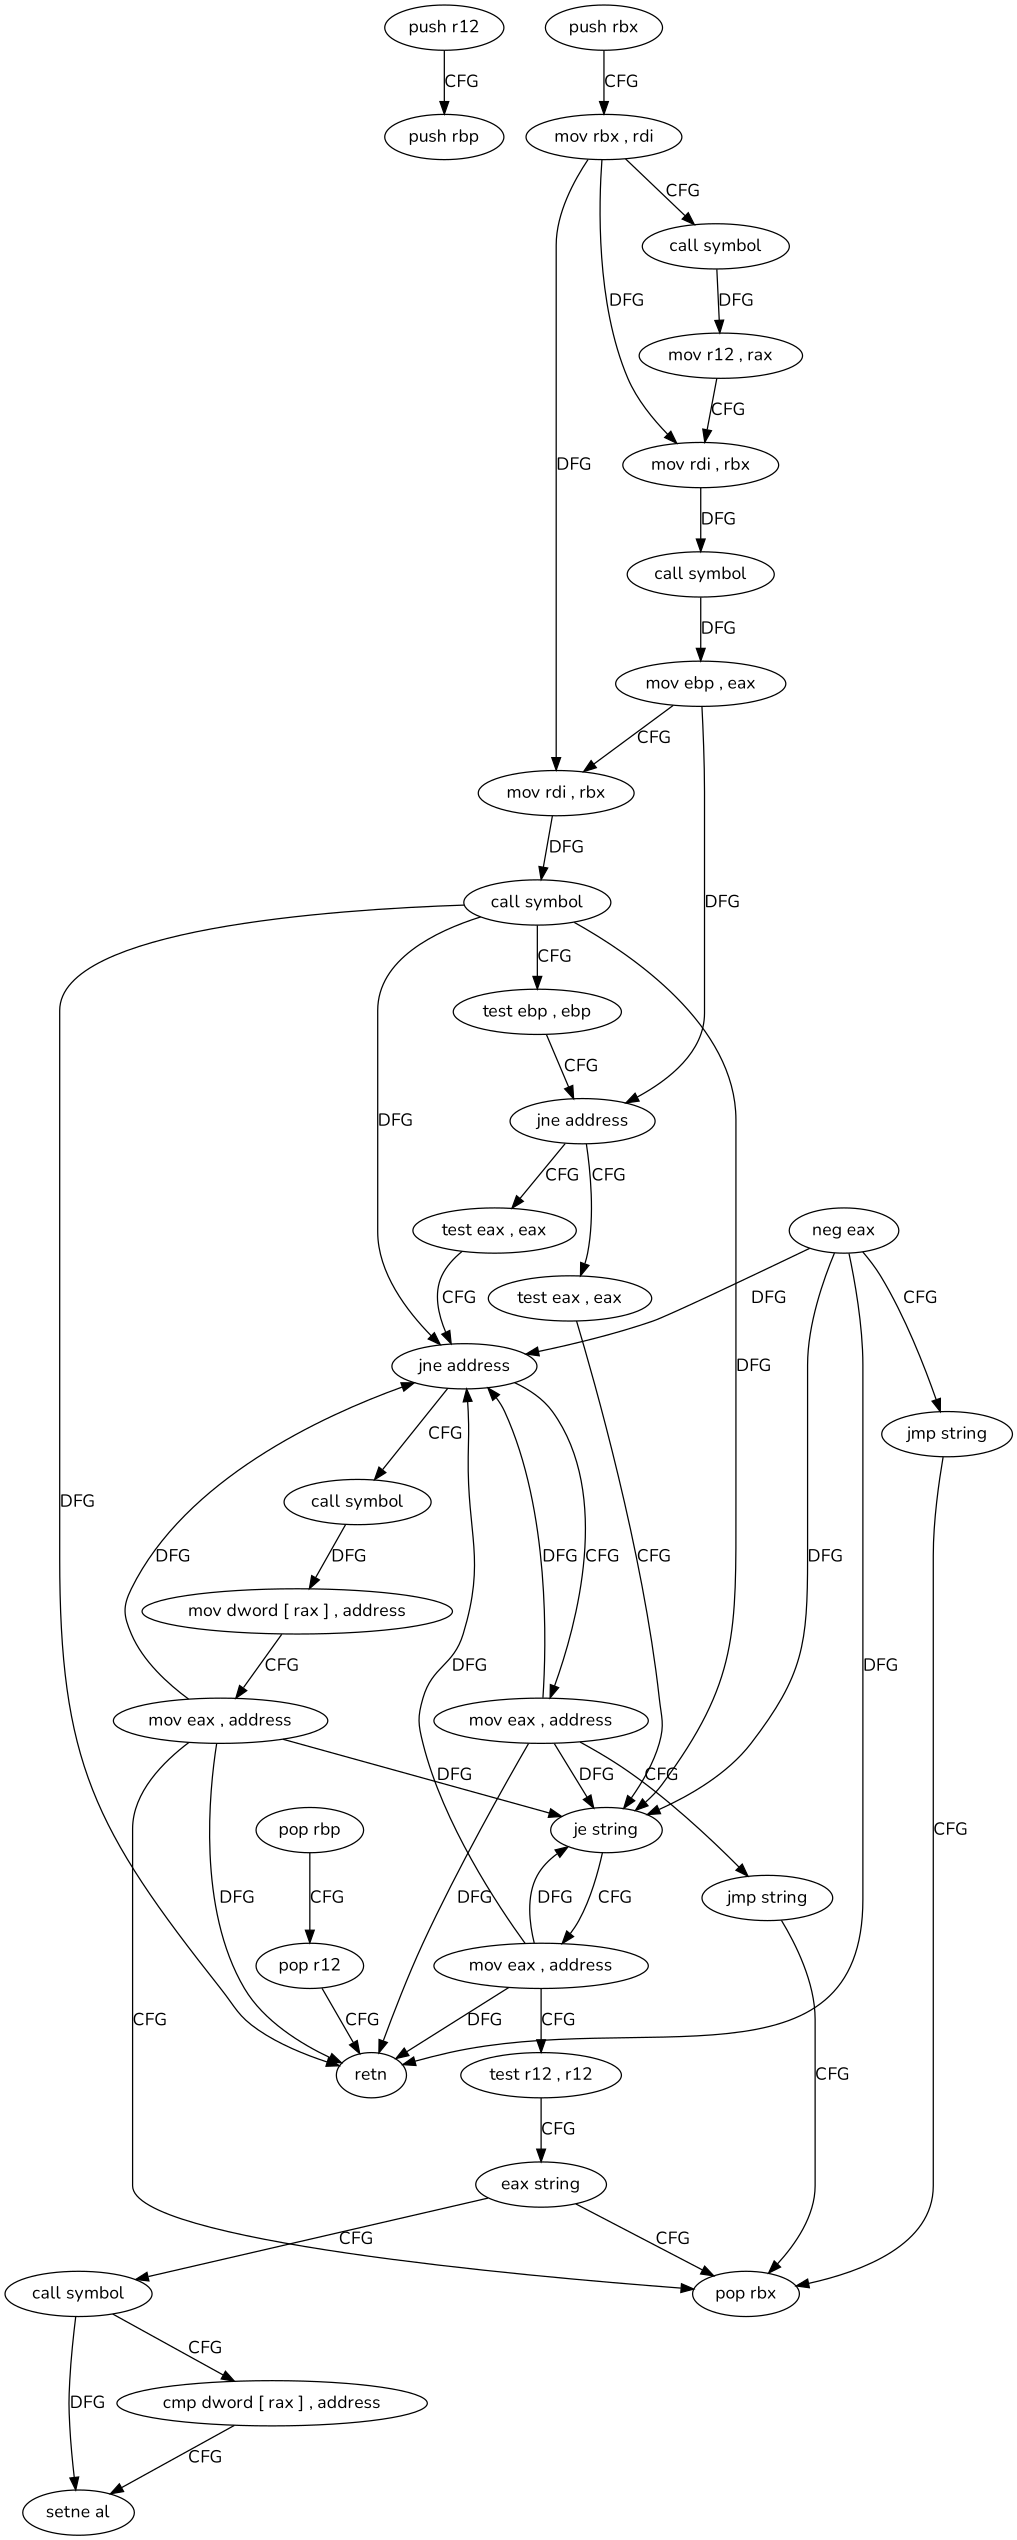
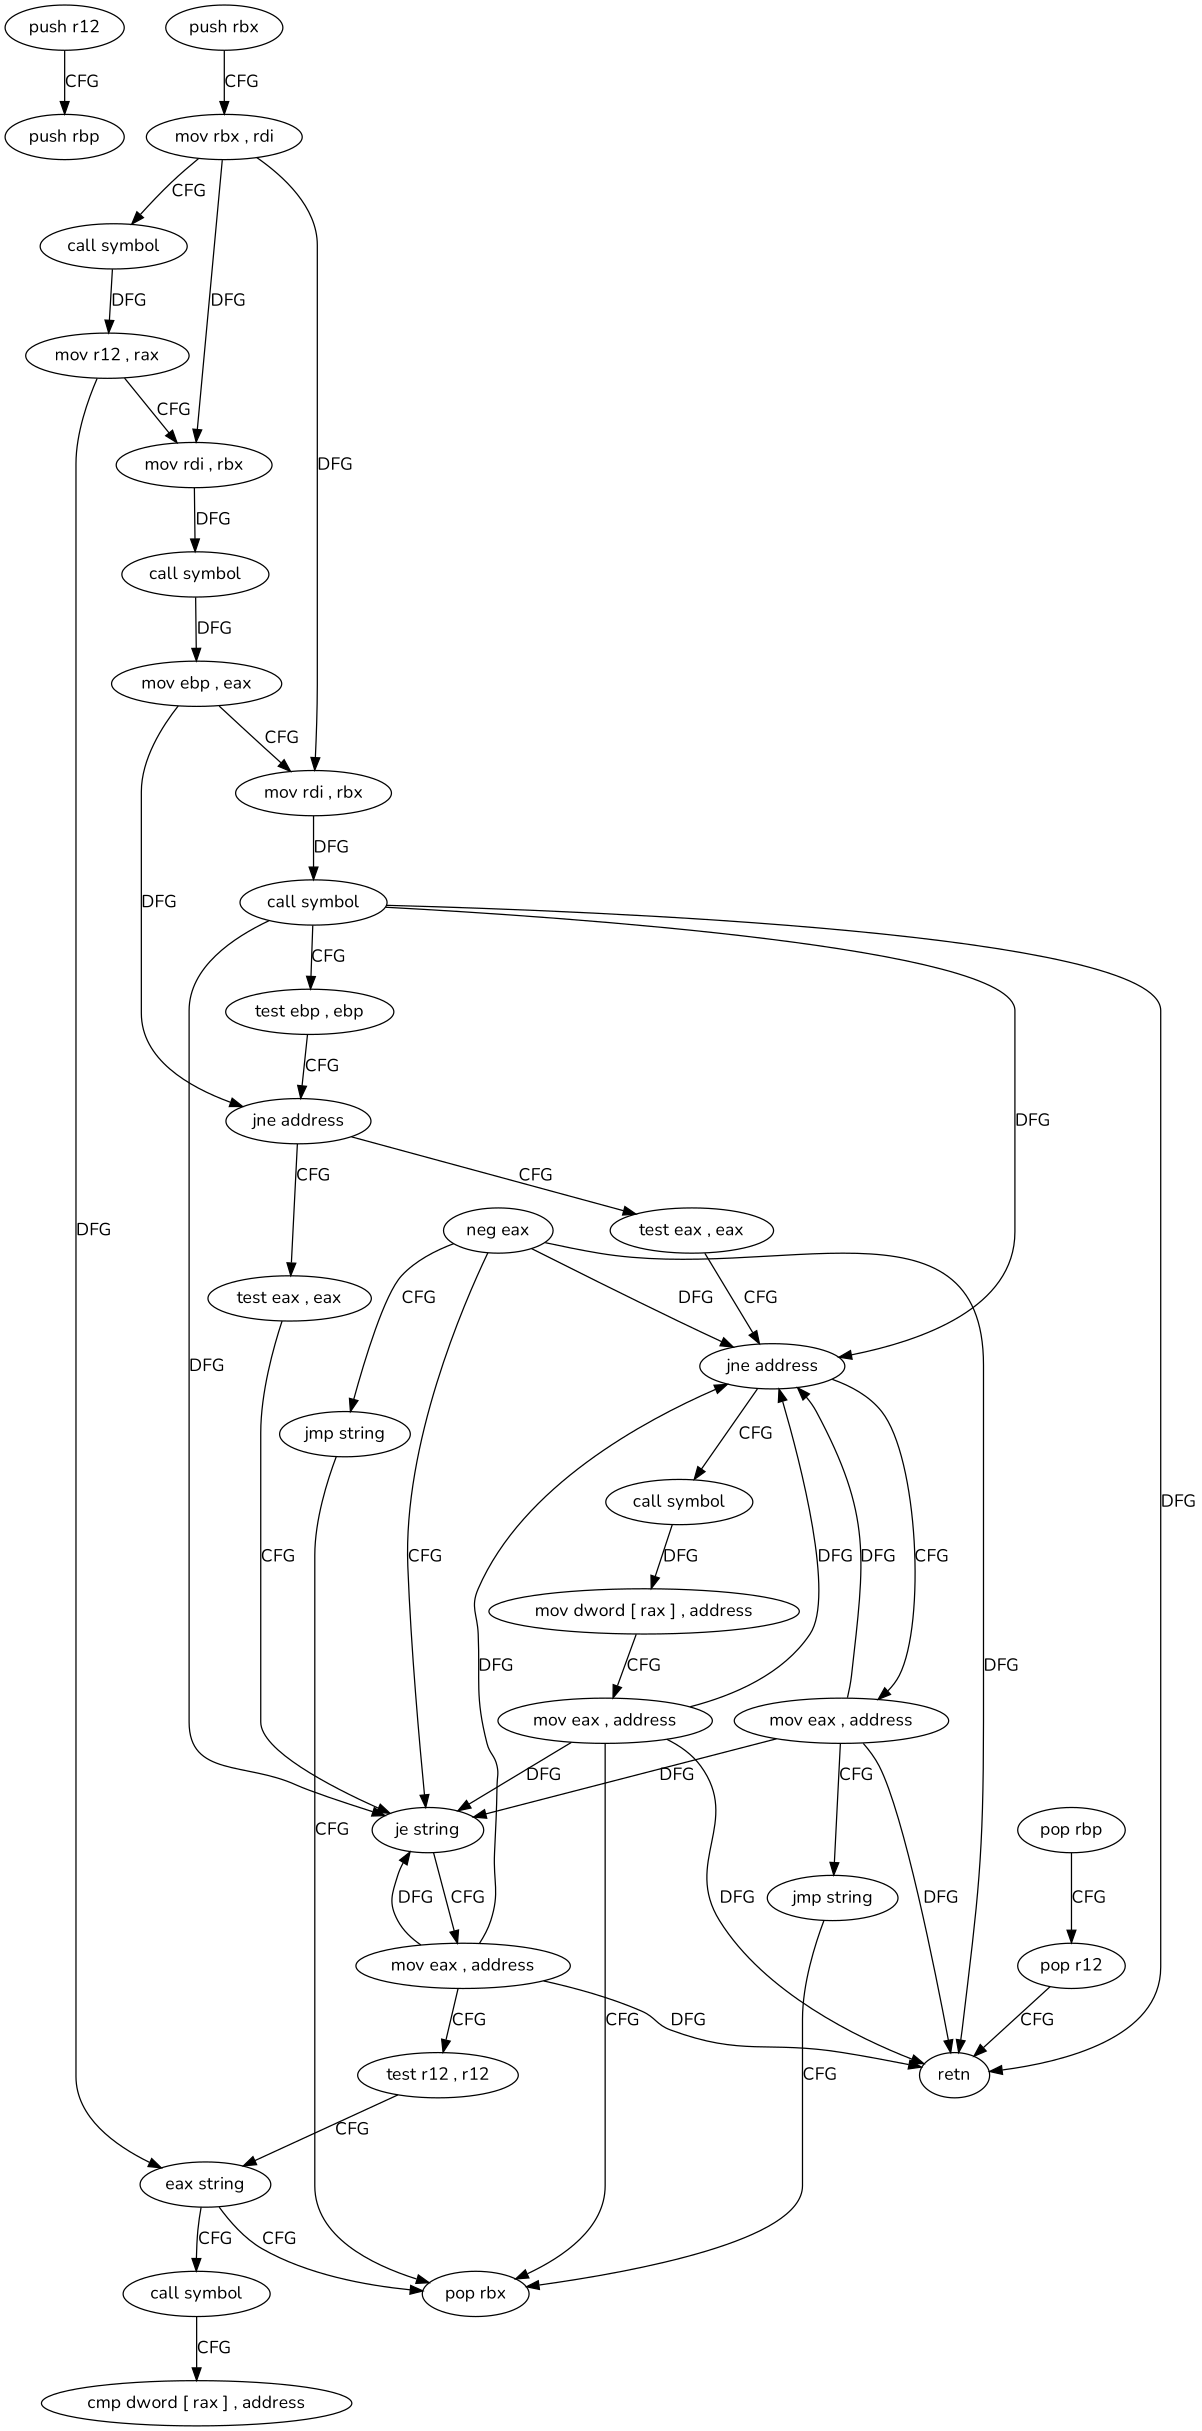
none -> (76, 1285)
(826, 1557) -> (425, 1557)
(79, 2513) -> none
